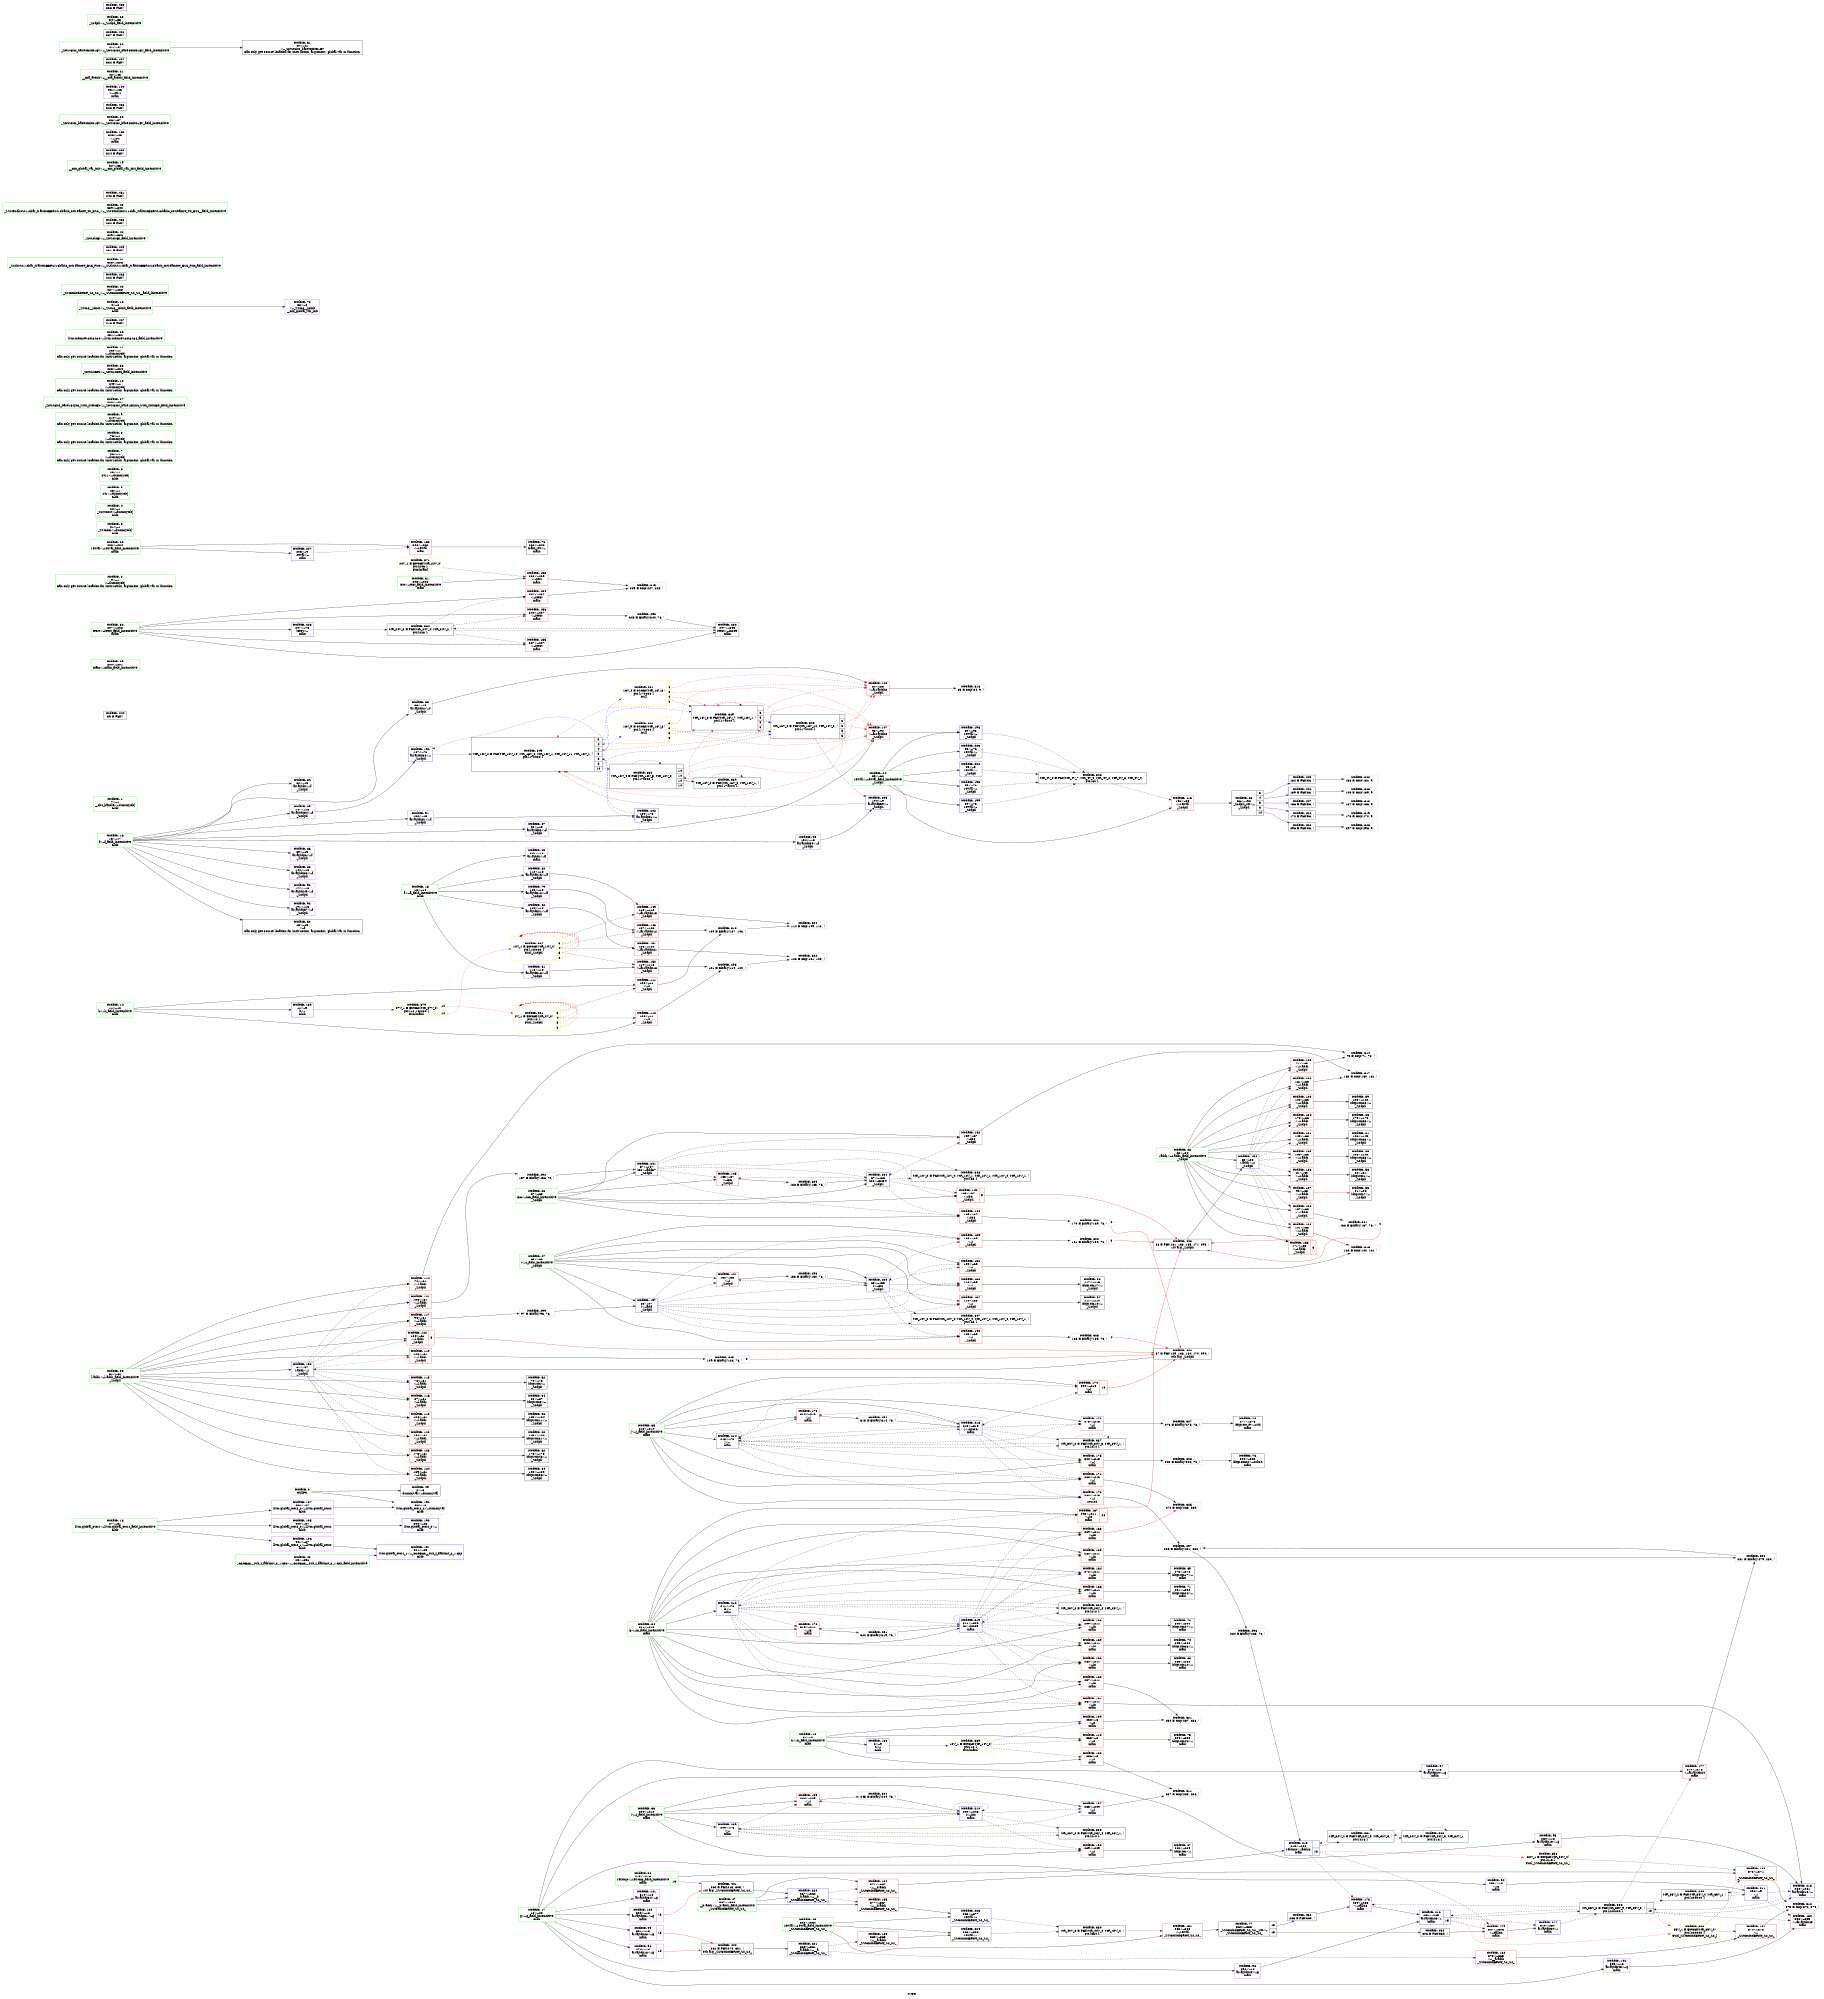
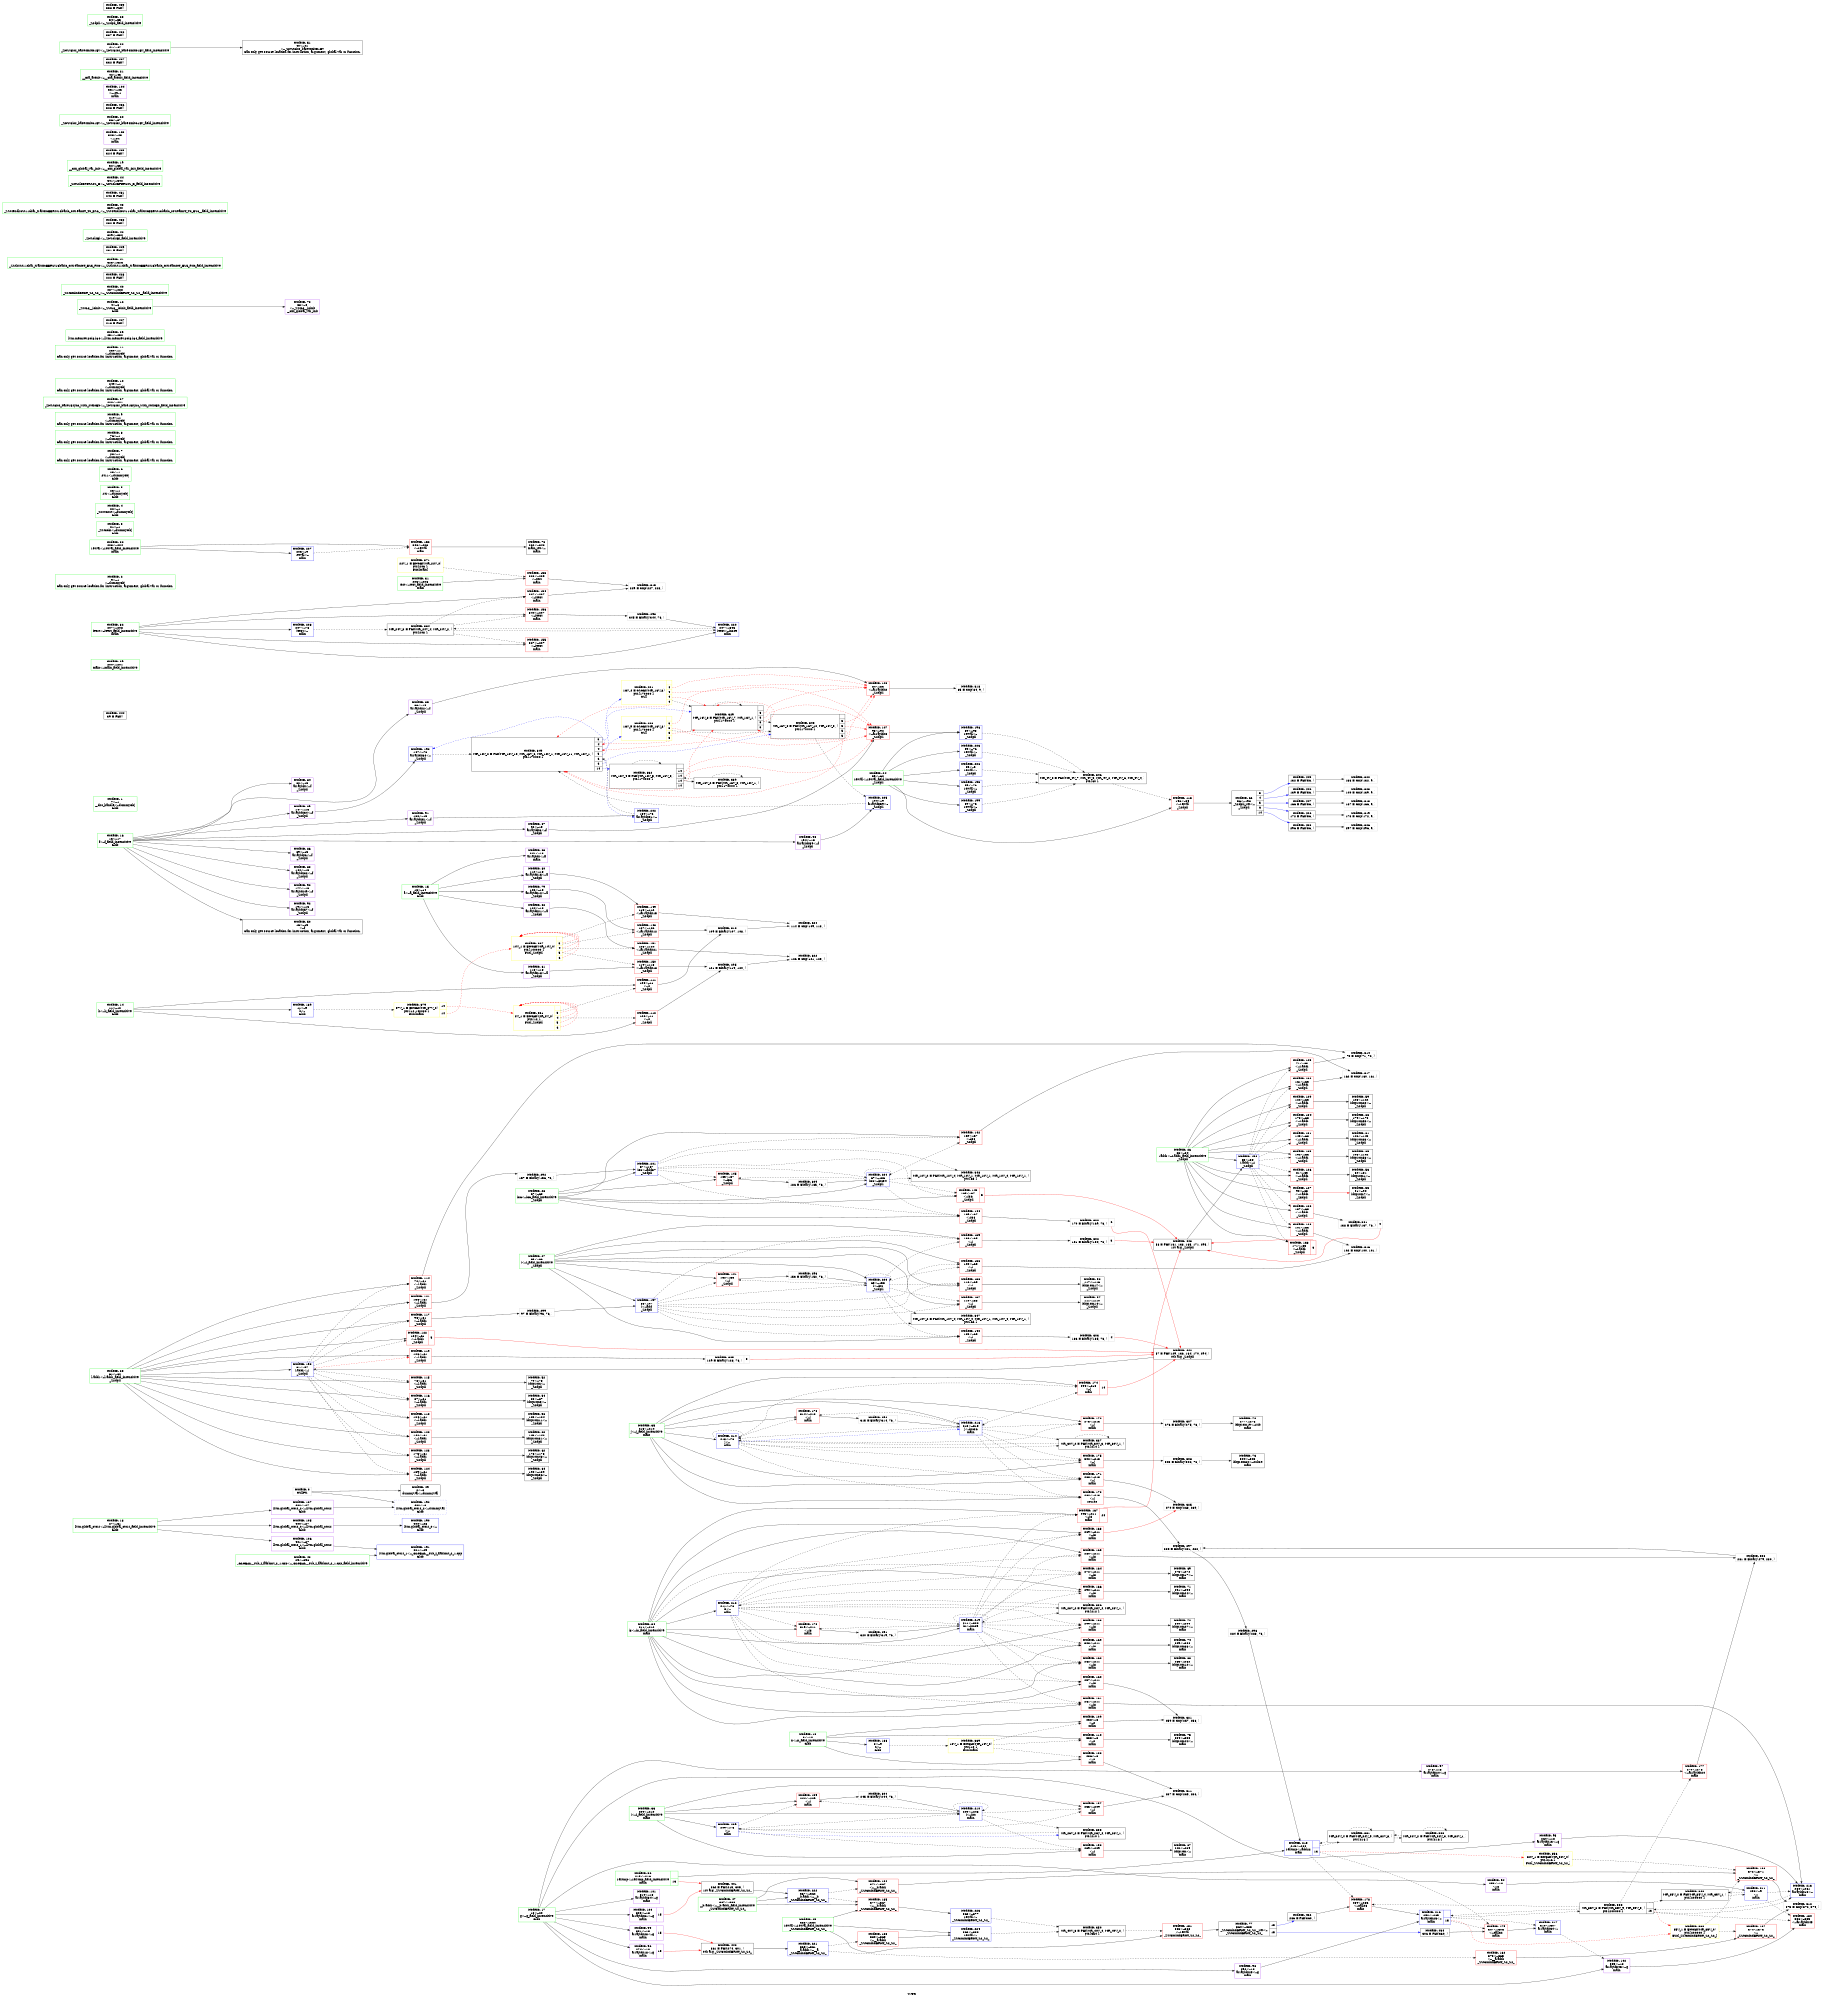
none -> (115, 181)
(115, 369) -> none
(848, 1436) -> (848, 1436)
(857, 1565) -> (857, 1565)
(1136, 1740) -> (1136, 1740)
(1577, 1919) -> (1581, 1946)
(891, 1920) -> (844, 1914)
